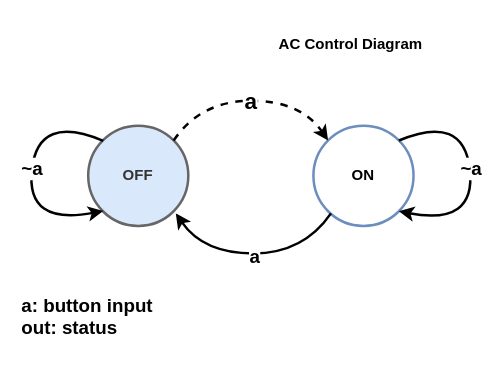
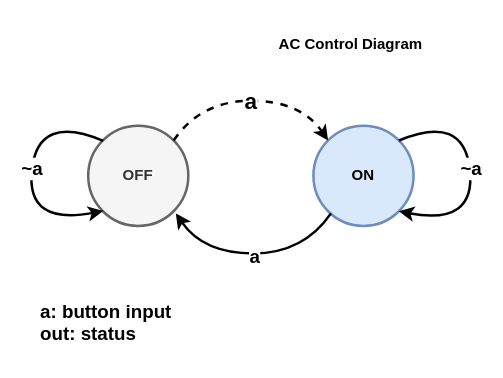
(138, 176) -> (138, 176)
(363, 176) -> (363, 176)
(107, 315) -> (126, 322)
